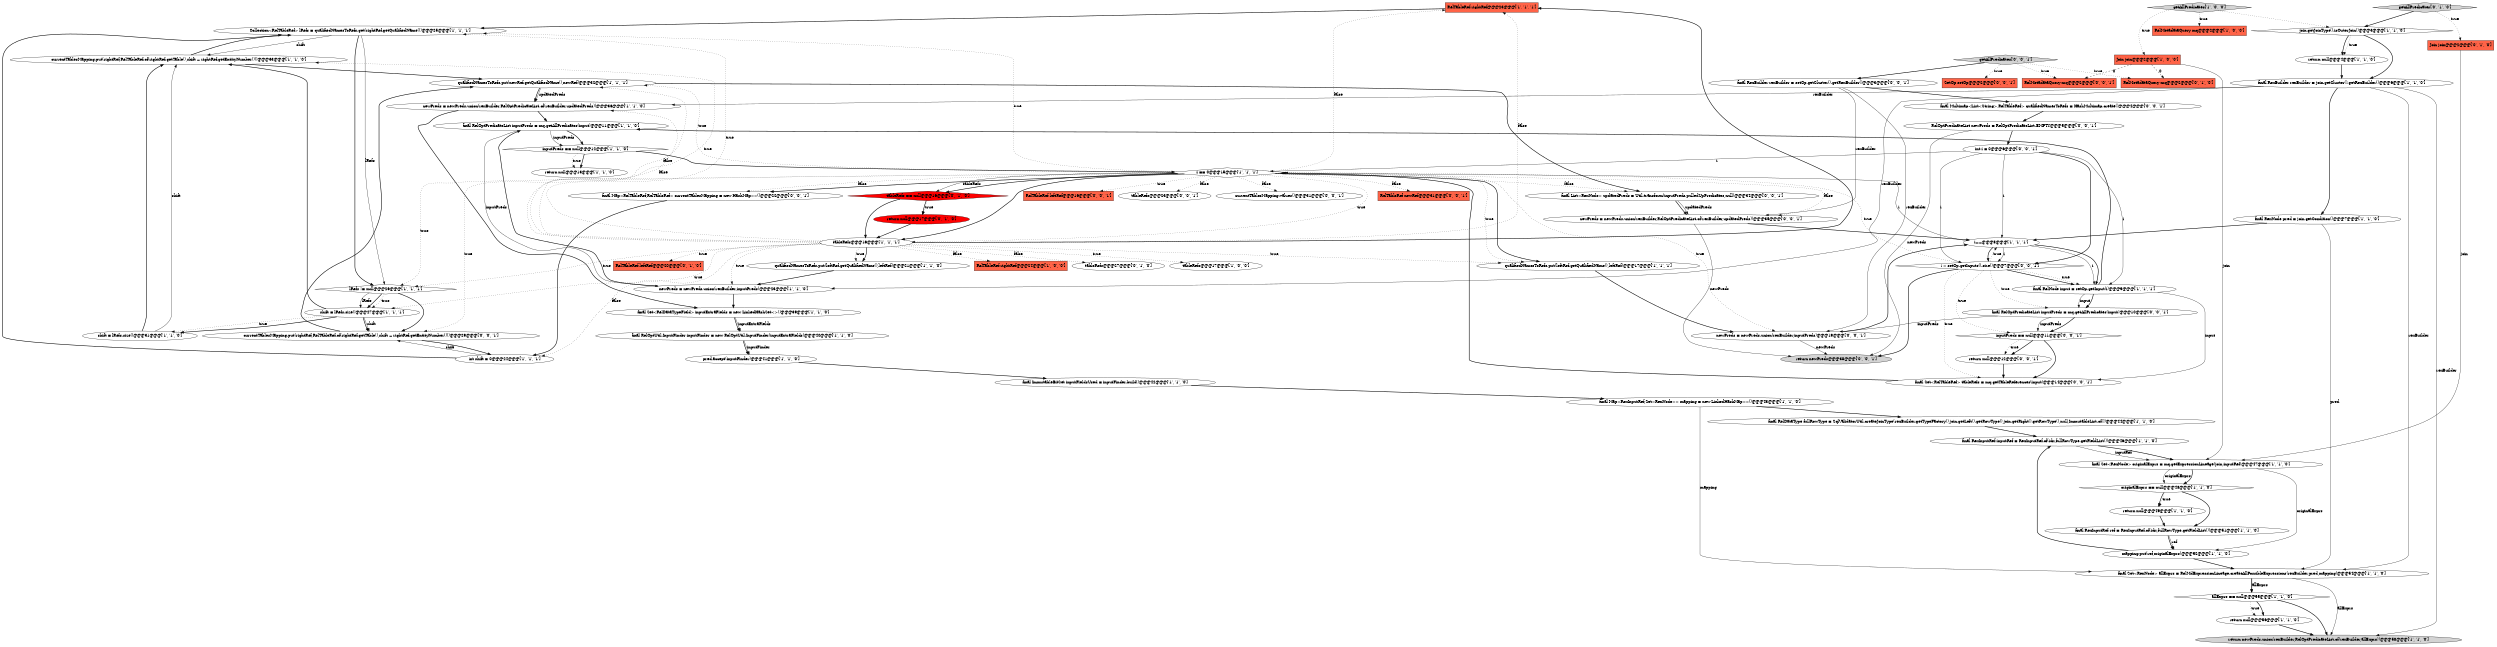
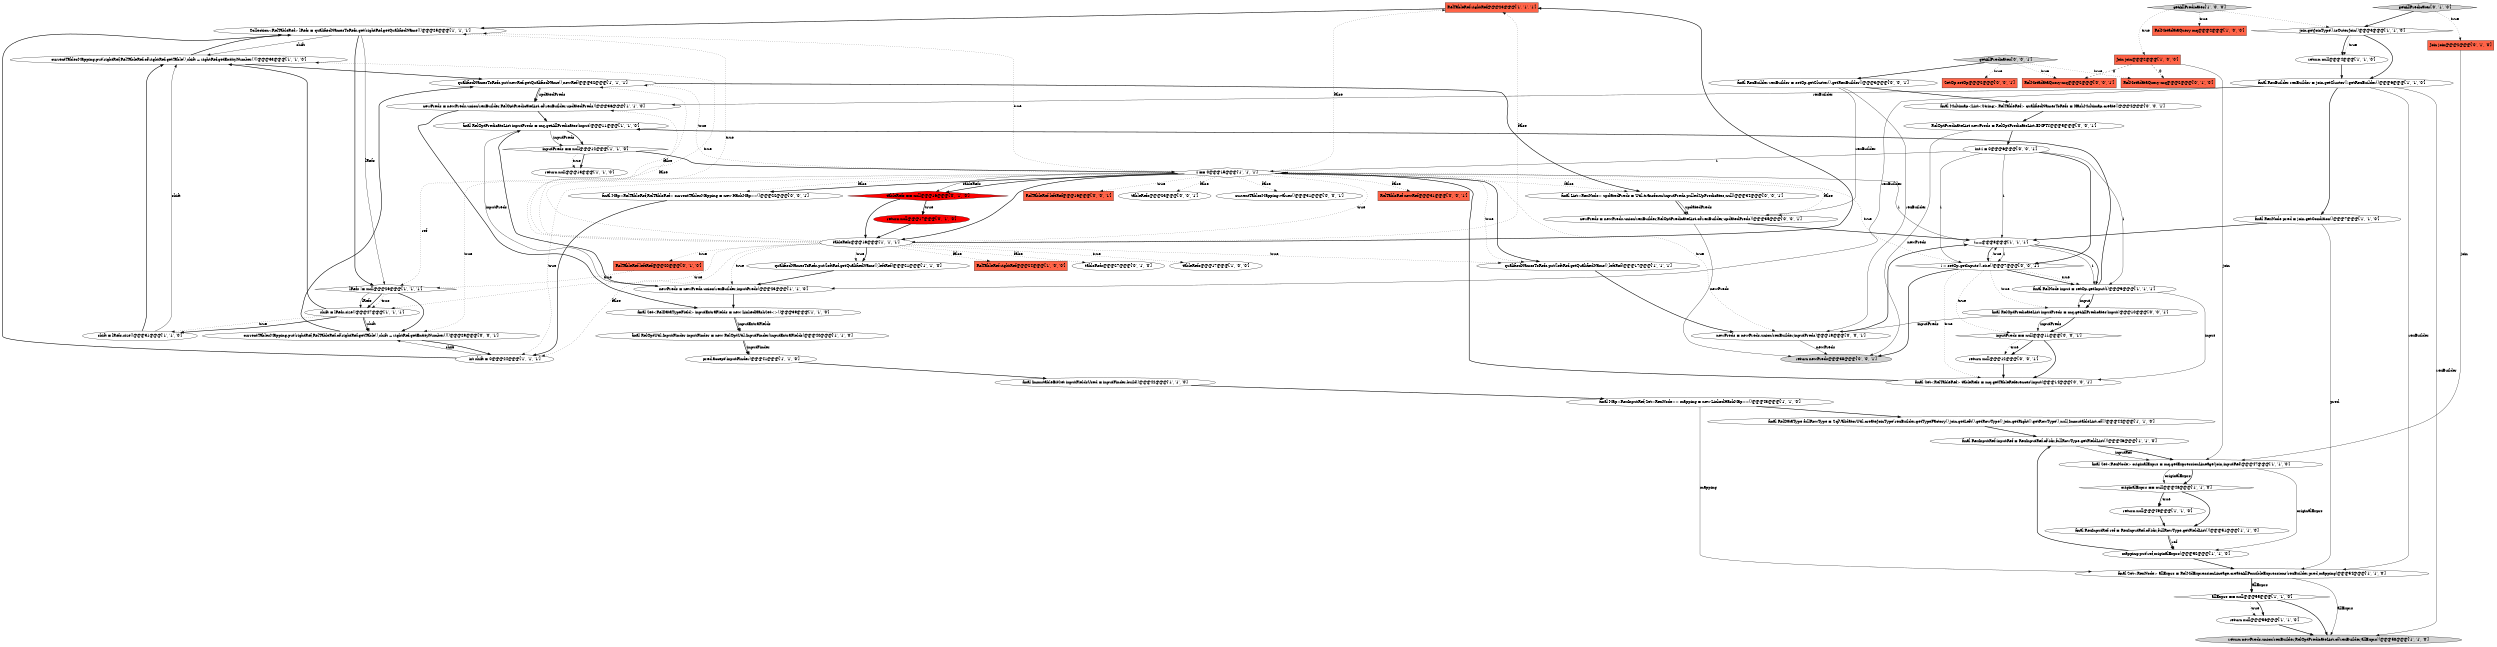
none -> (783, 180)
(424, 231) -> (424, 231)
(619, 259) -> (537, 283)
